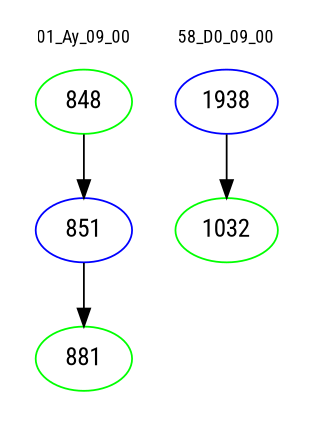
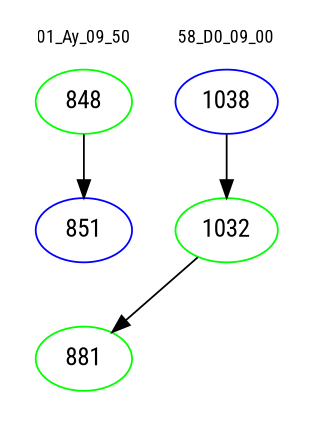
(84, 38) -> (84, 38)
(227, 102) -> (227, 102)
(84, 286) -> (162, 289)
